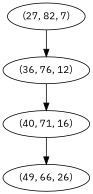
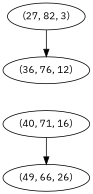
(46, 16) -> (46, 16)
(46, 93) -> none
